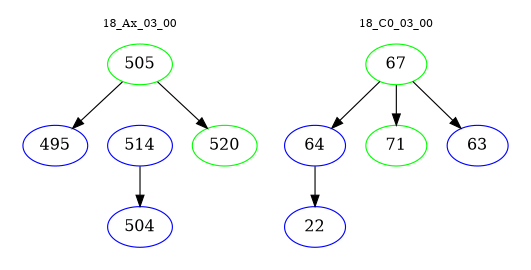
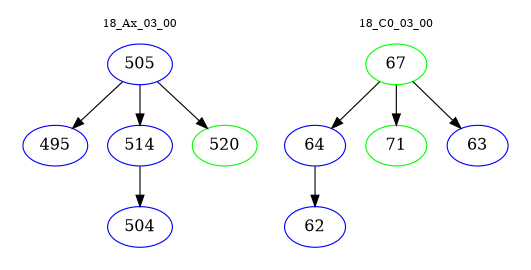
(140, 64) -> (140, 64)
none -> (140, 99)
(315, 227) -> (315, 227)
